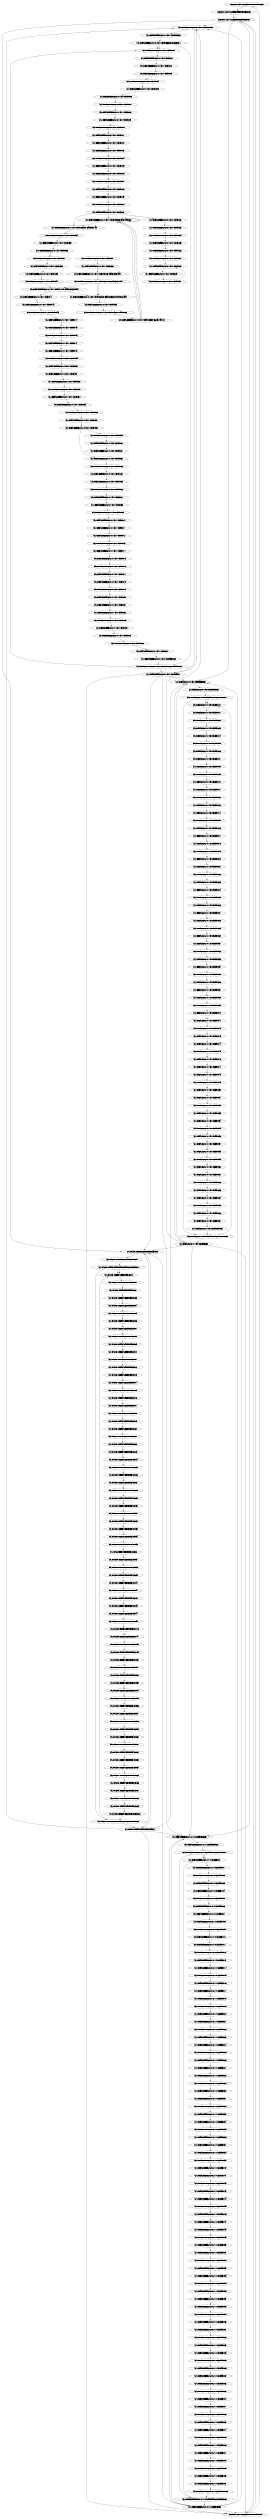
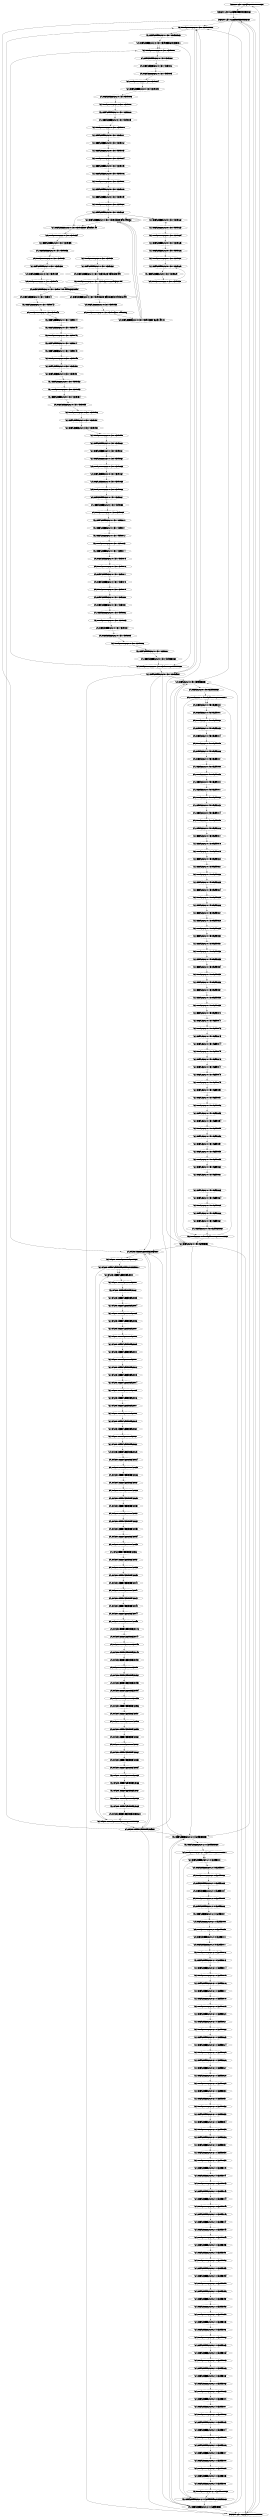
(165, 223) -> (166, 224)
(80, 447) -> (106, 454)
(207, 1183) -> none
